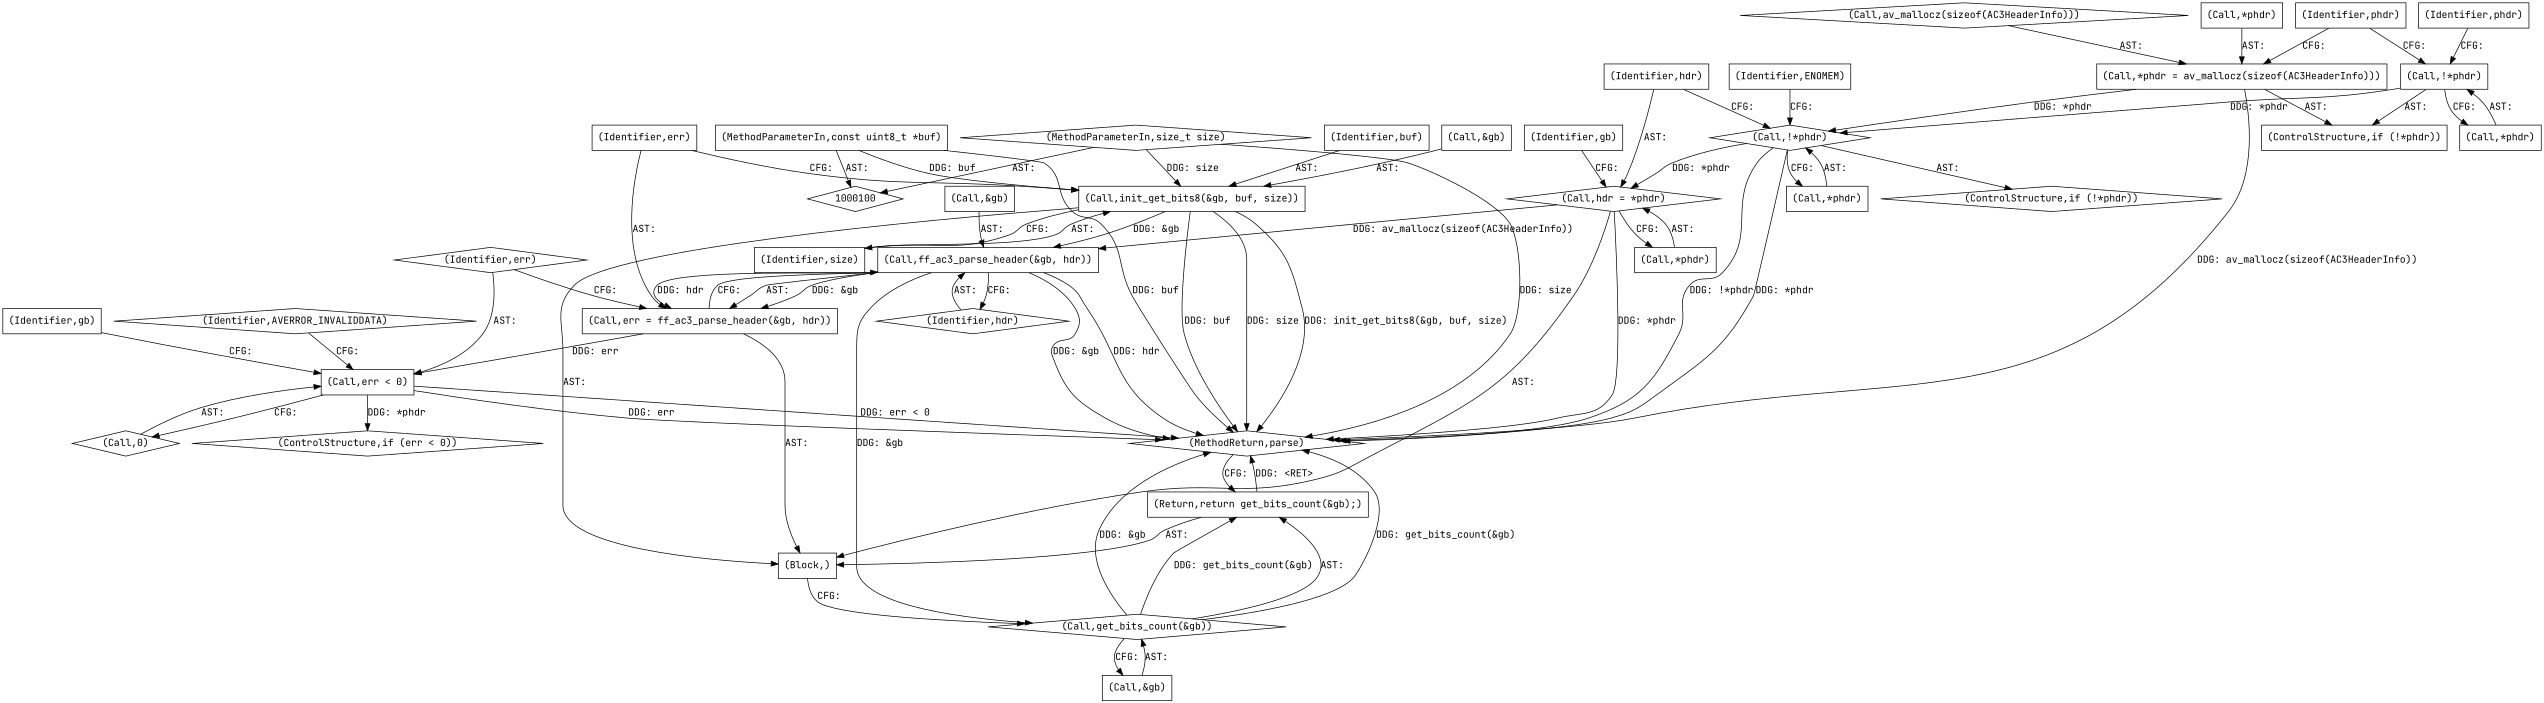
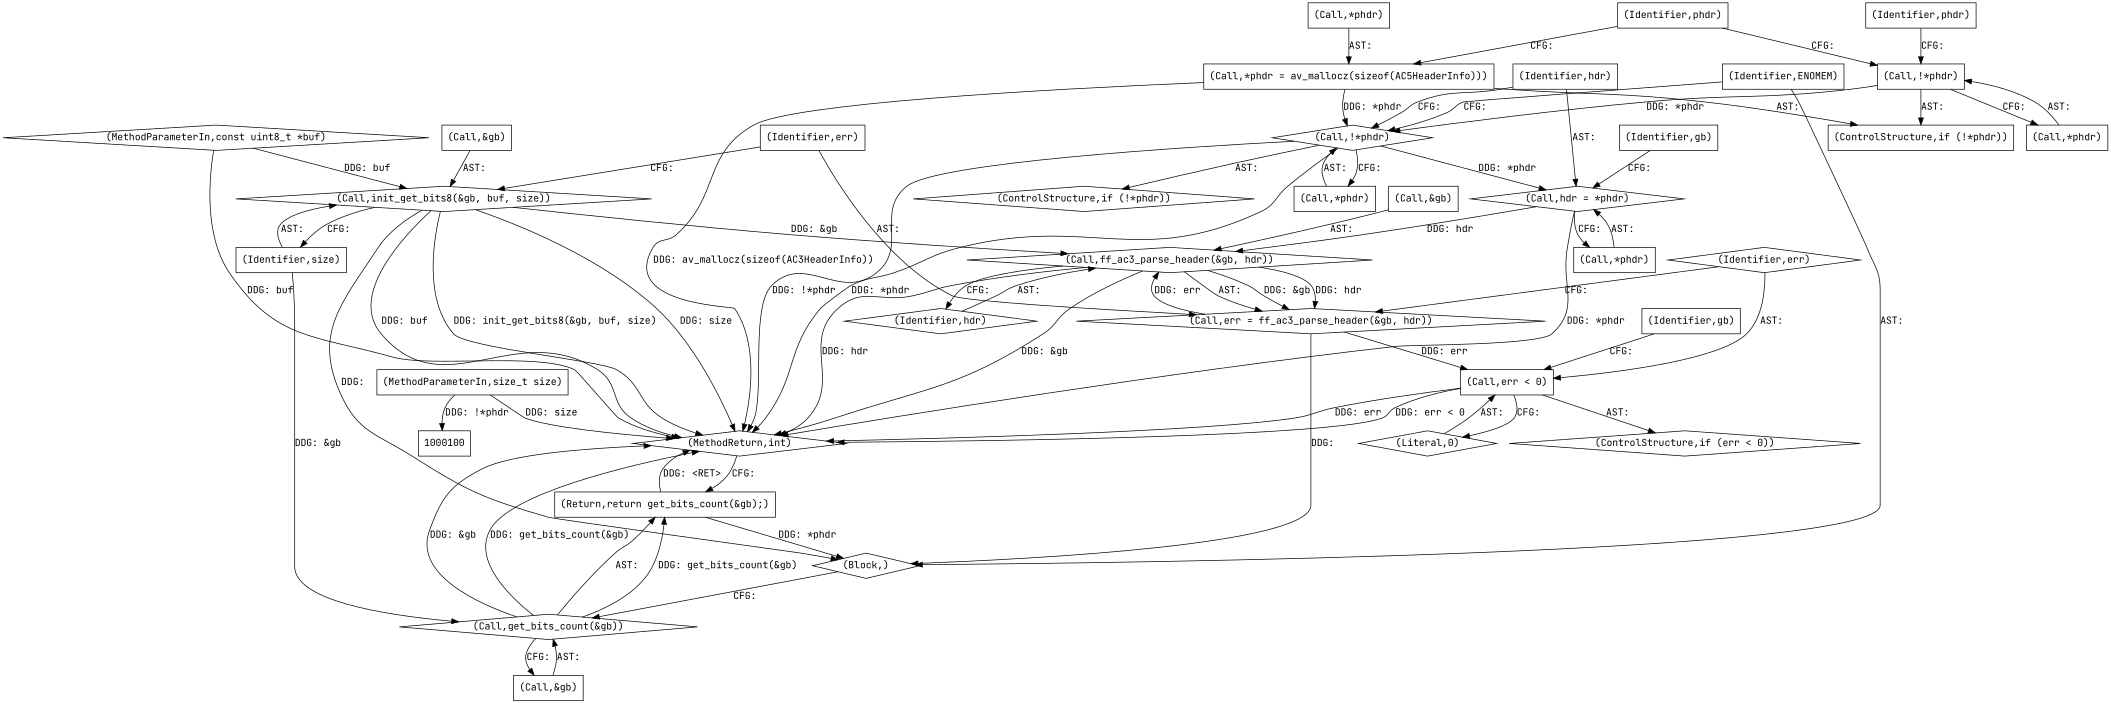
(1964, 15) -> none
(2242, 77) -> (1349, 77)
(831, 138) -> (216, 138)
(1136, 138) -> (472, 382)
(1377, 138) -> none
(1161, 165) -> none
(842, 166) -> none
(1027, 168) -> (477, 413)
(855, 199) -> (444, 443)
(1192, 199) -> (444, 199)
(1463, 229) -> (1450, 229)
(988, 260) -> (1170, 260)
(732, 291) -> (1178, 291)
(295, 321) -> none
(710, 321) -> (1311, 321)
(578, 382) -> (356, 382)
(397, 413) -> (1621, 413)
(126, 443) -> (1428, 443)
(800, 443) -> (1326, 443)
(1247, 443) -> (740, 443)
(1284, 485) -> (1622, 545)
(857, 493) -> (295, 507)
(1180, 535) -> (807, 535)
(807, 566) -> (866, 566)
